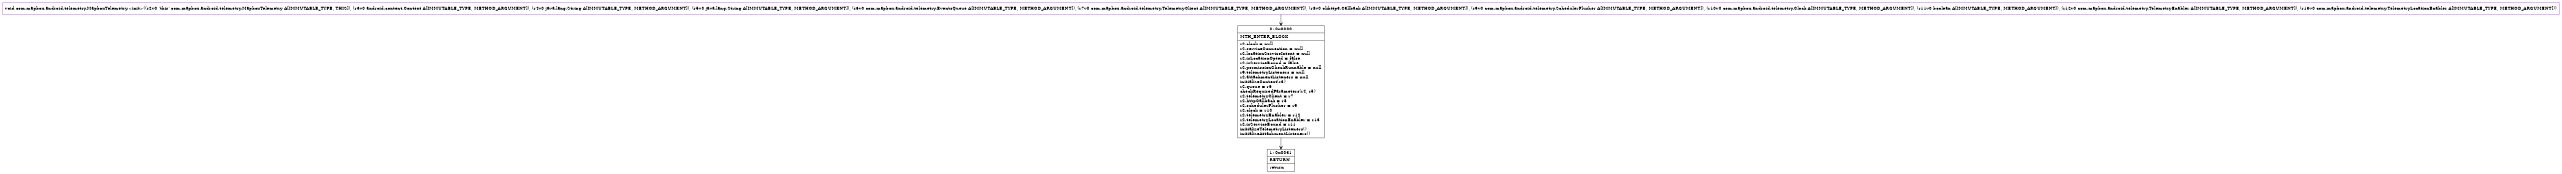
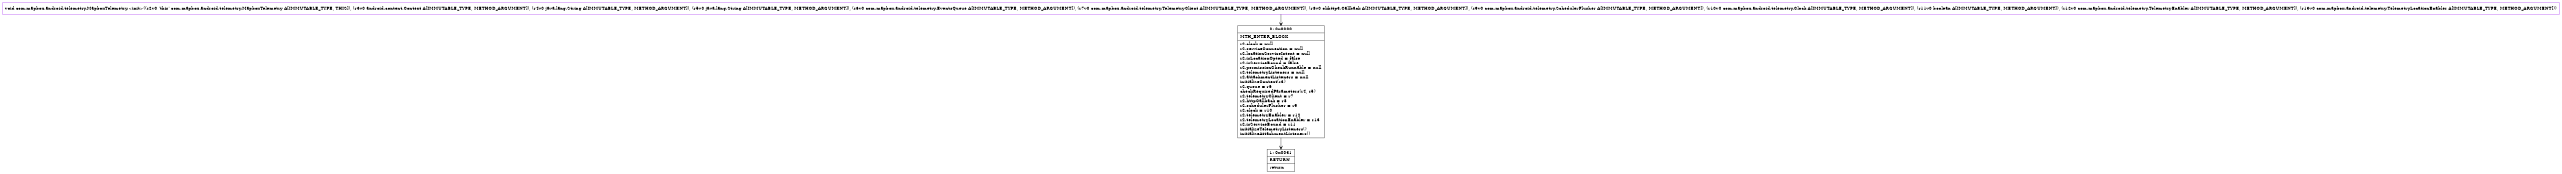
(1272, 73) -> (1272, 73)
